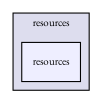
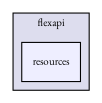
(51, 23) -> (51, 23)
